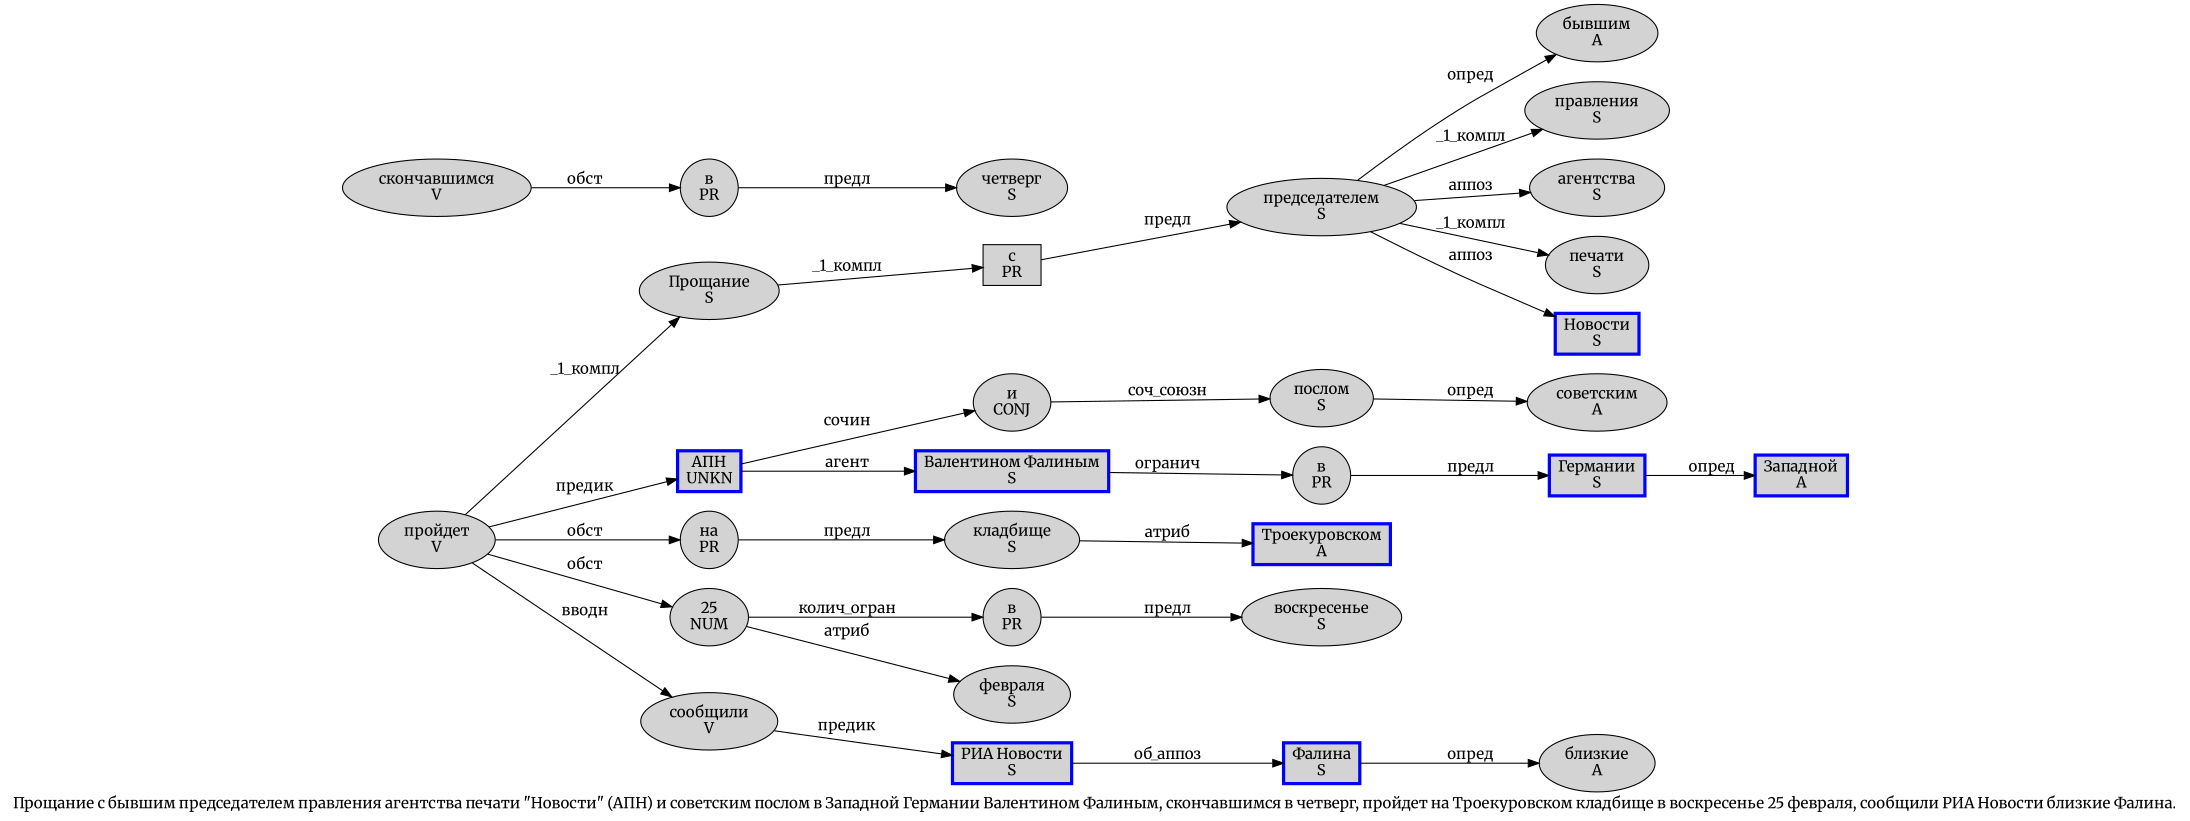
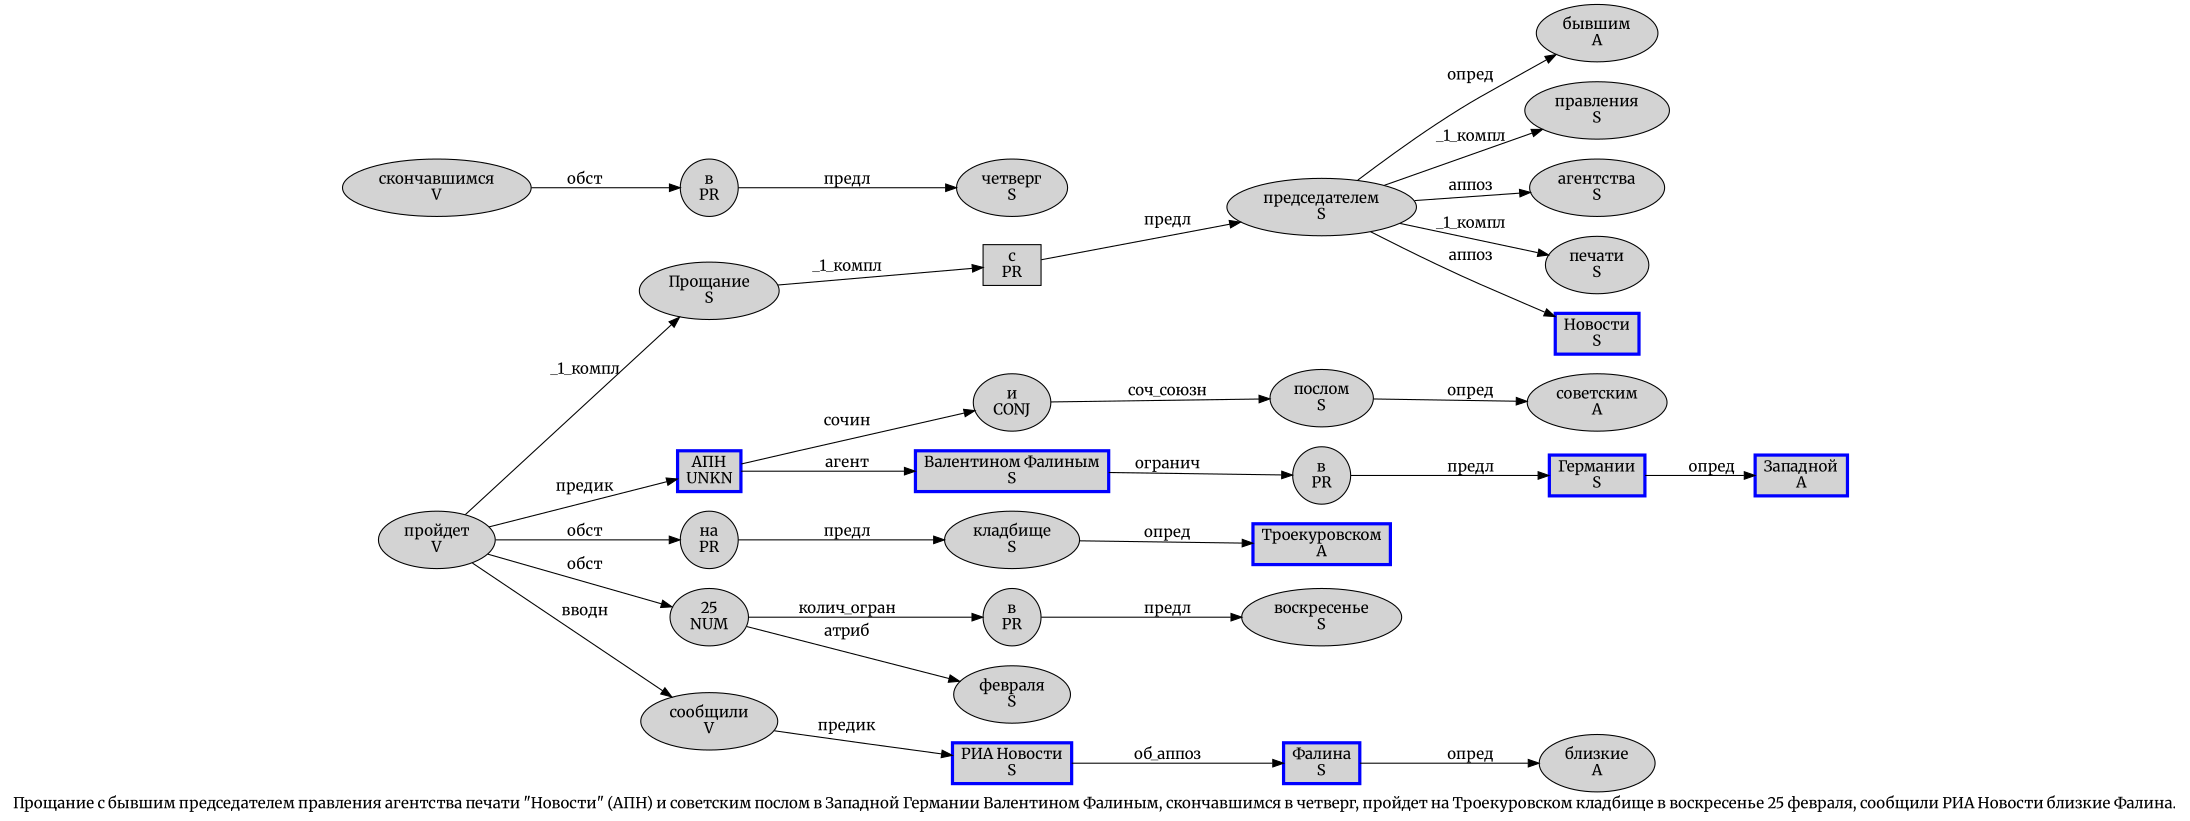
(1168, 533) -> (1168, 533)
